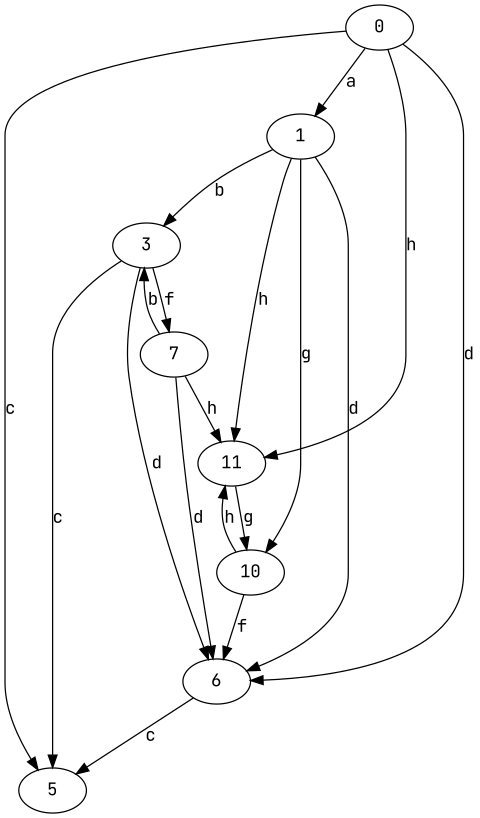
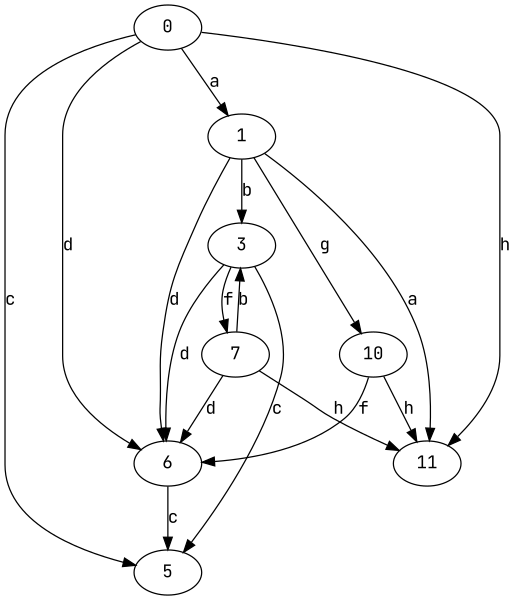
(264, 300) -> (413, 300)
(240, 512) -> none
